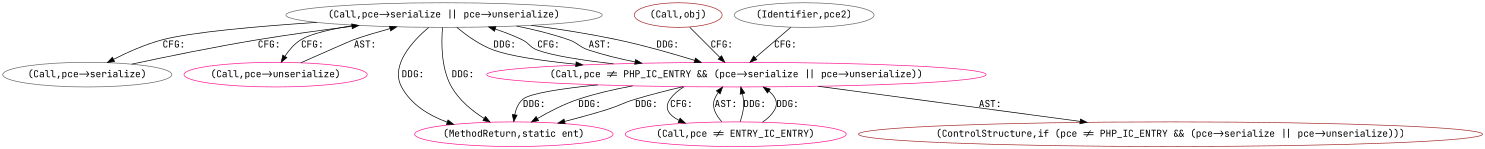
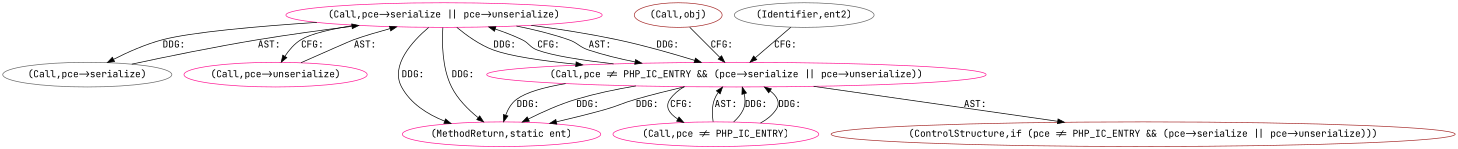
(444, 15) -> (444, 15)
(804, 15) -> (804, 15)
(177, 45) -> (177, 45)
(272, 45) -> (272, 45)
(736, 134) -> (716, 134)
